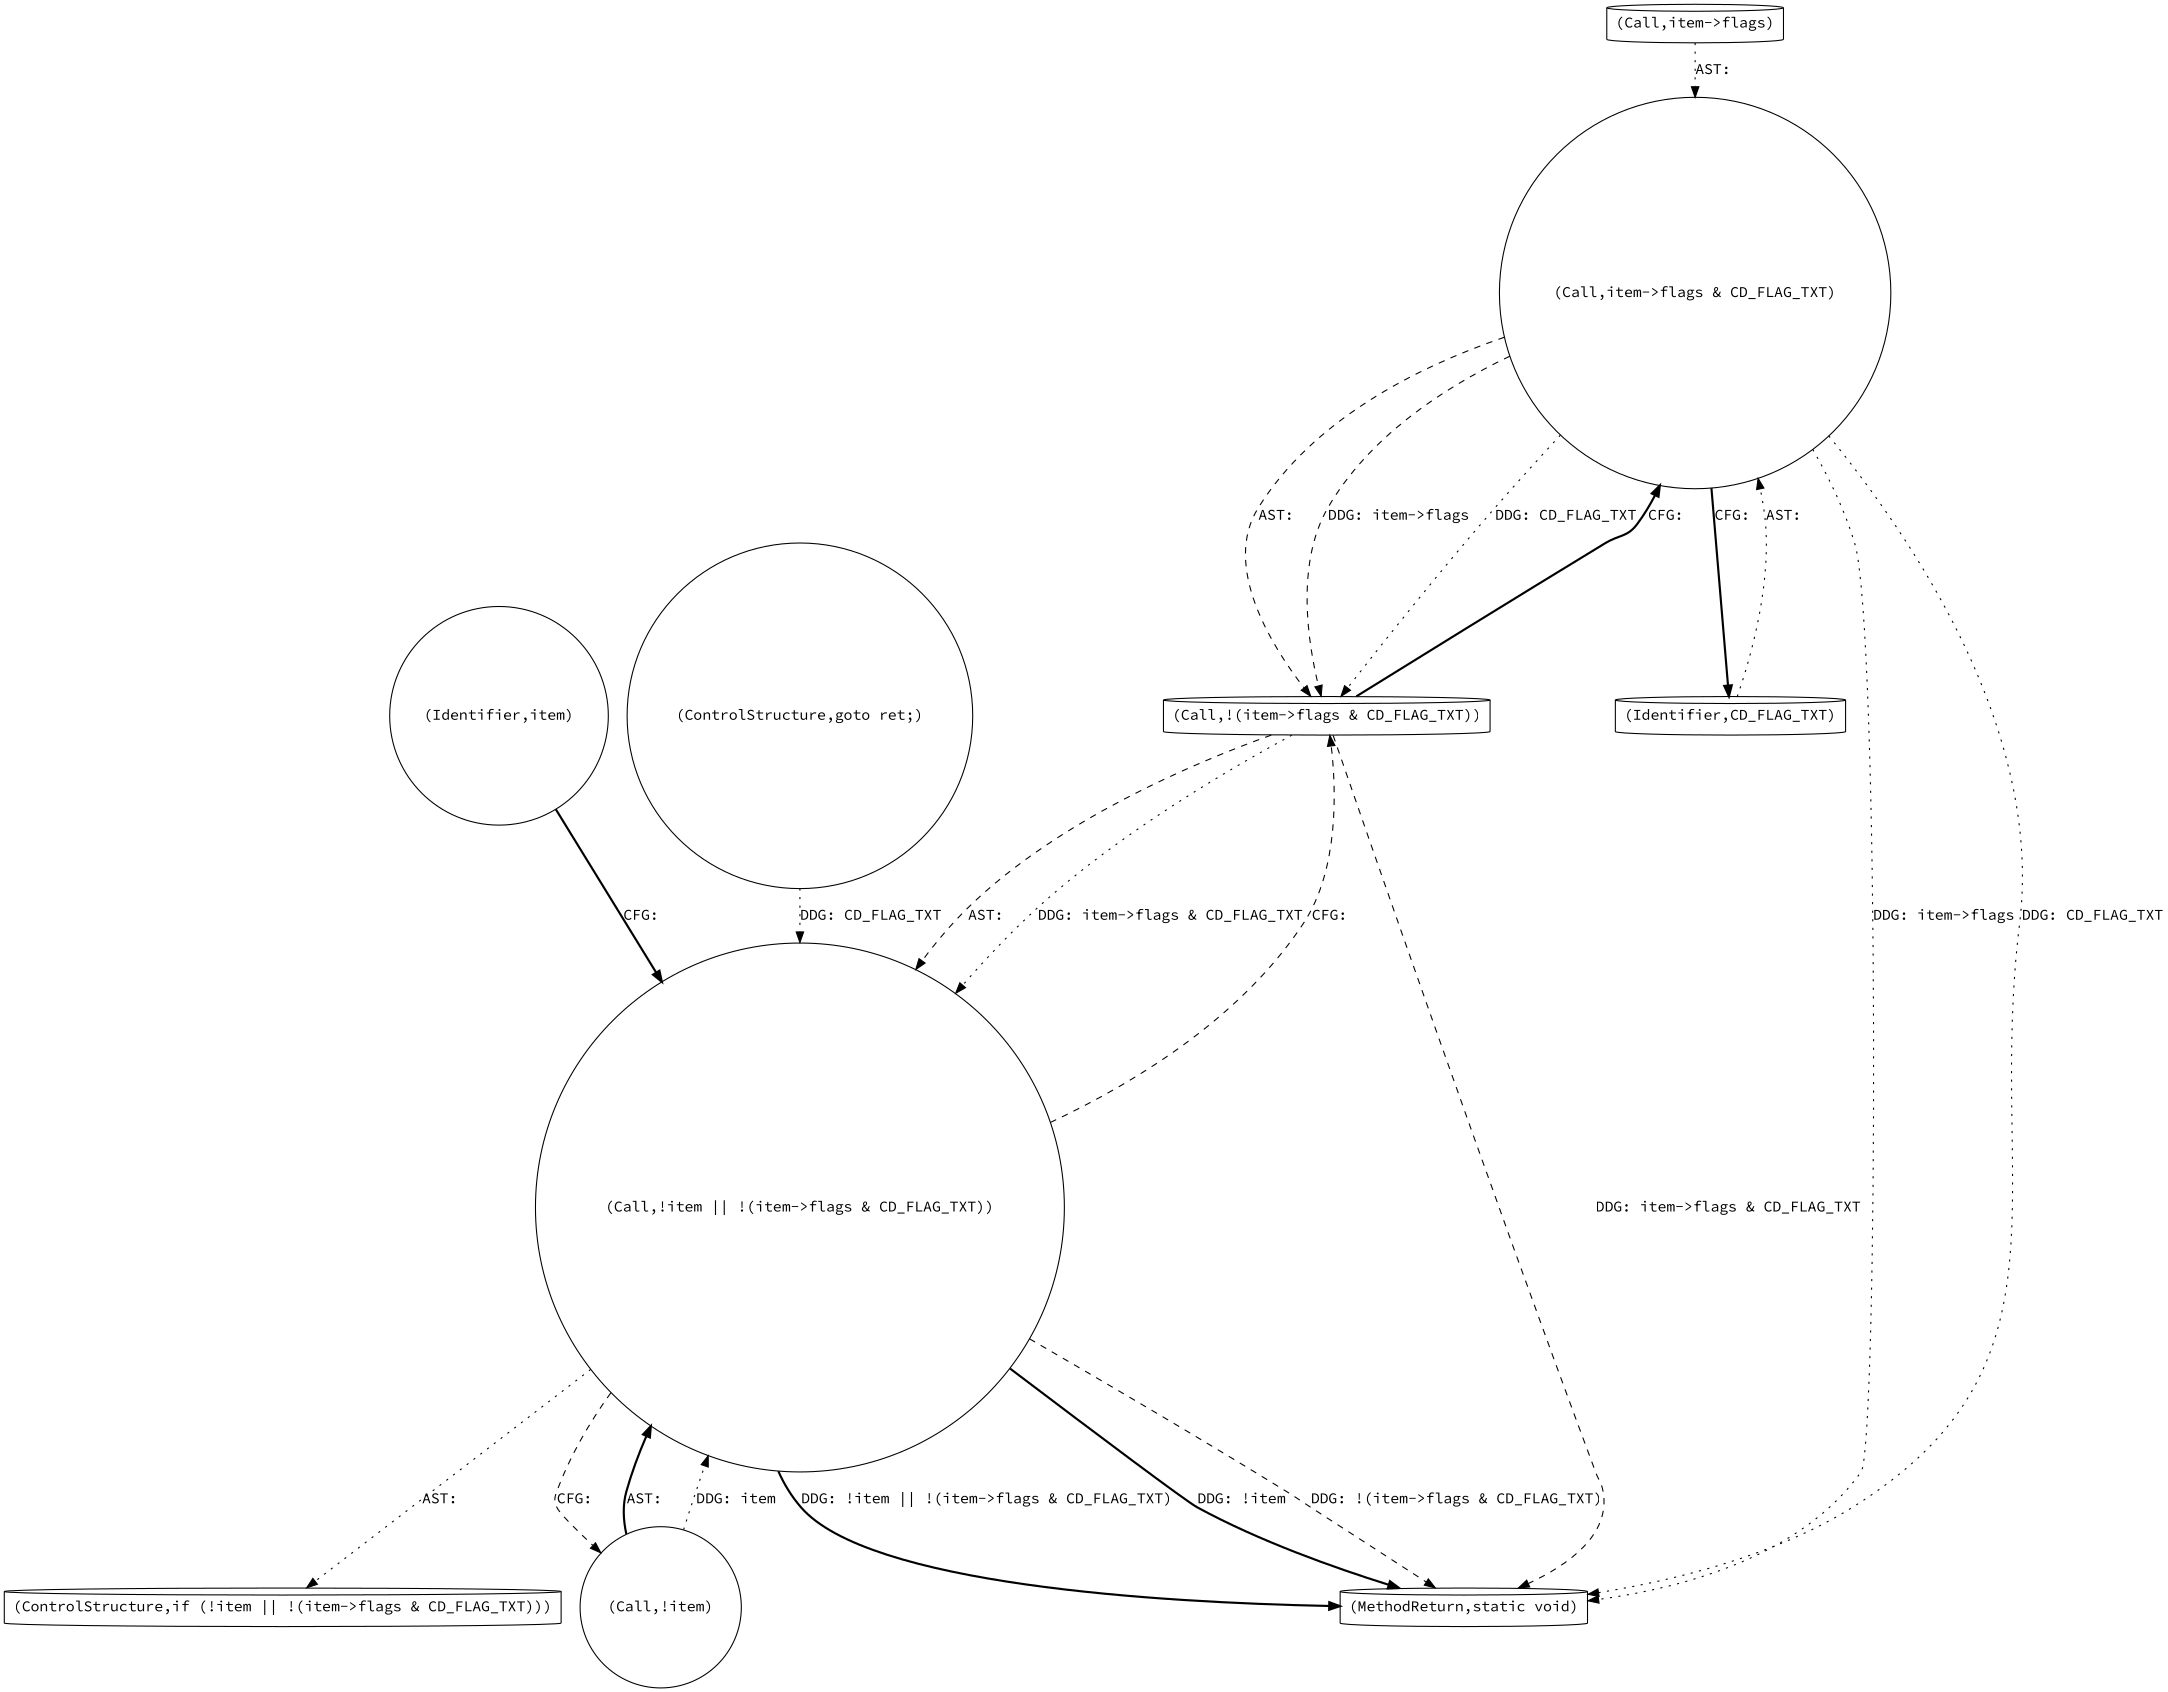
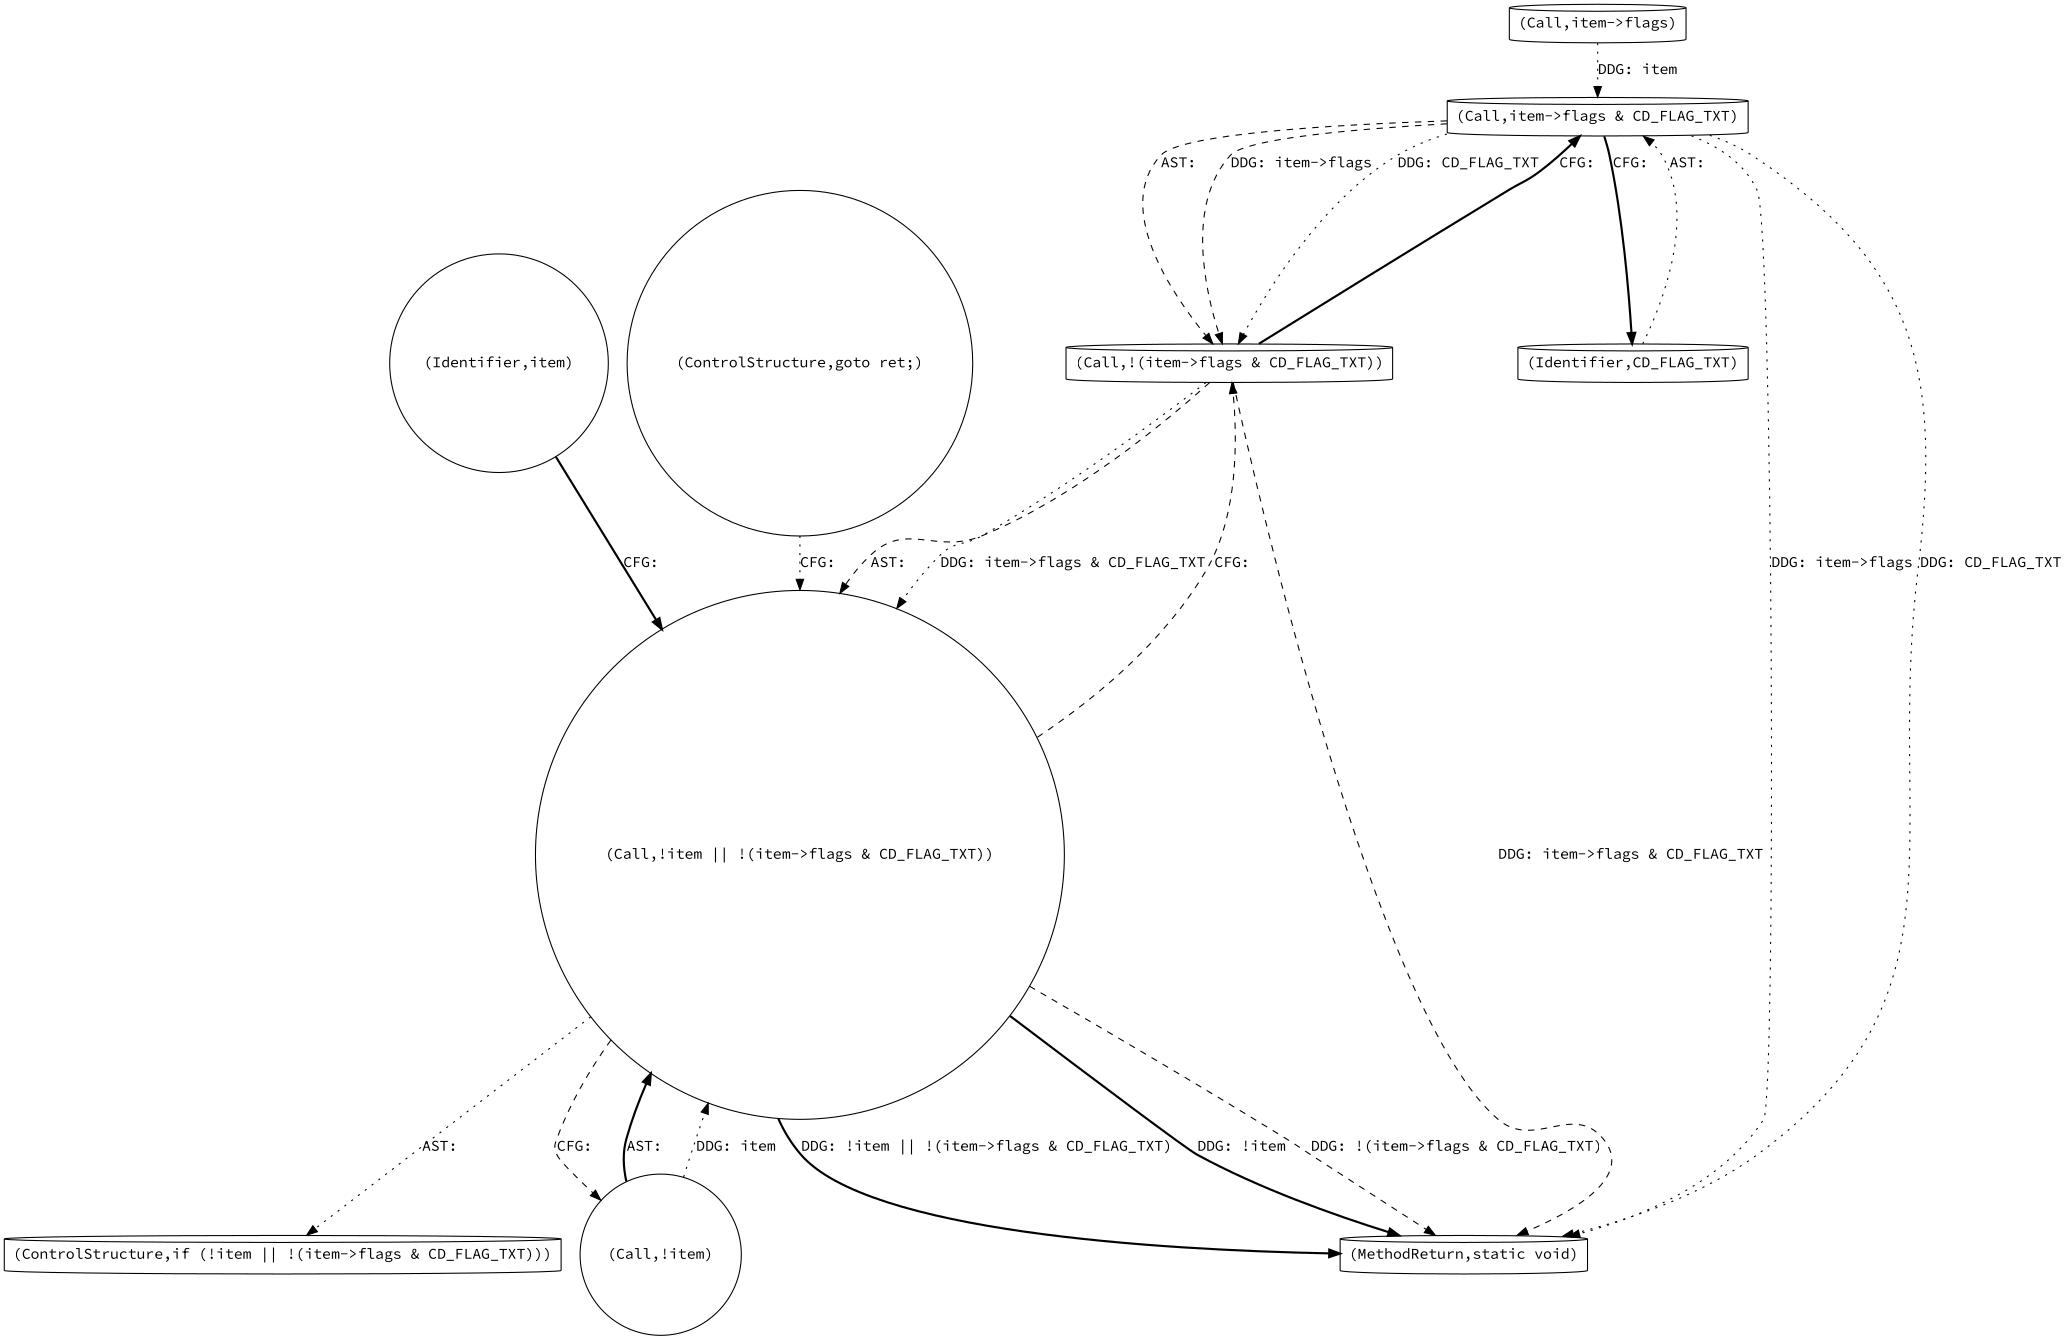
(1718, 70) -> (1638, 70)
(1695, 293) -> (1598, 117)
(871, 916) -> (822, 563)
